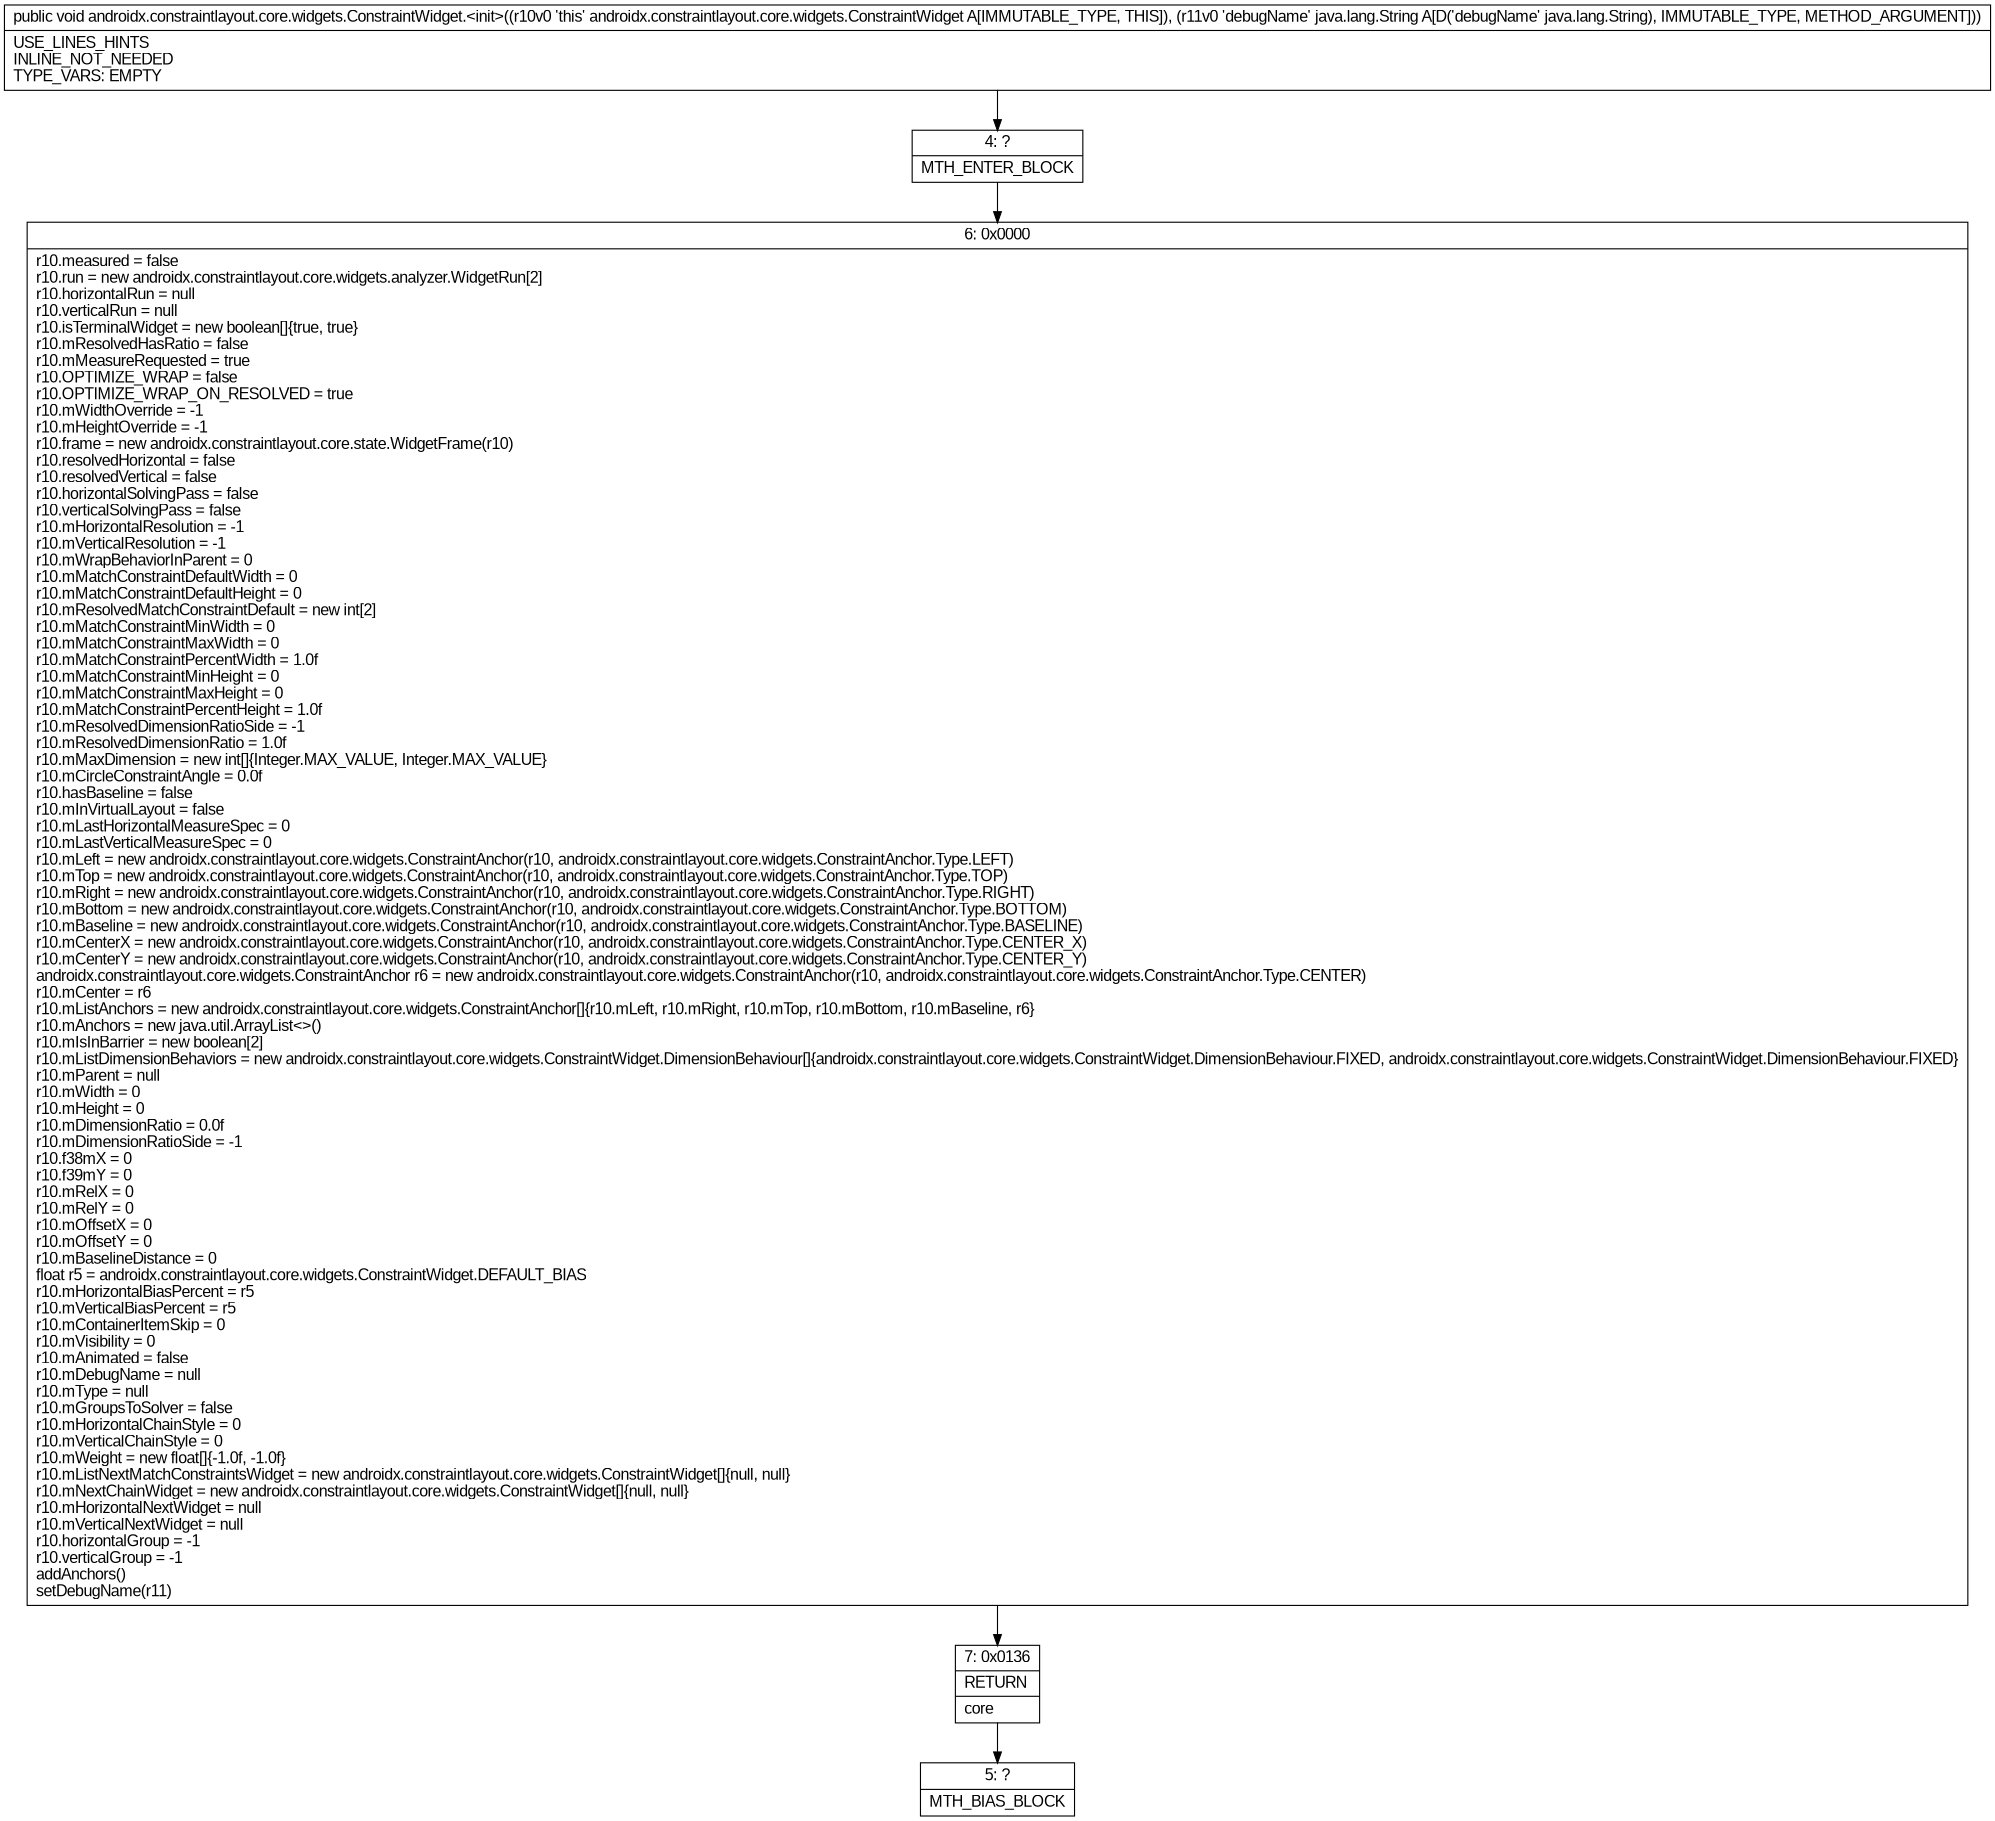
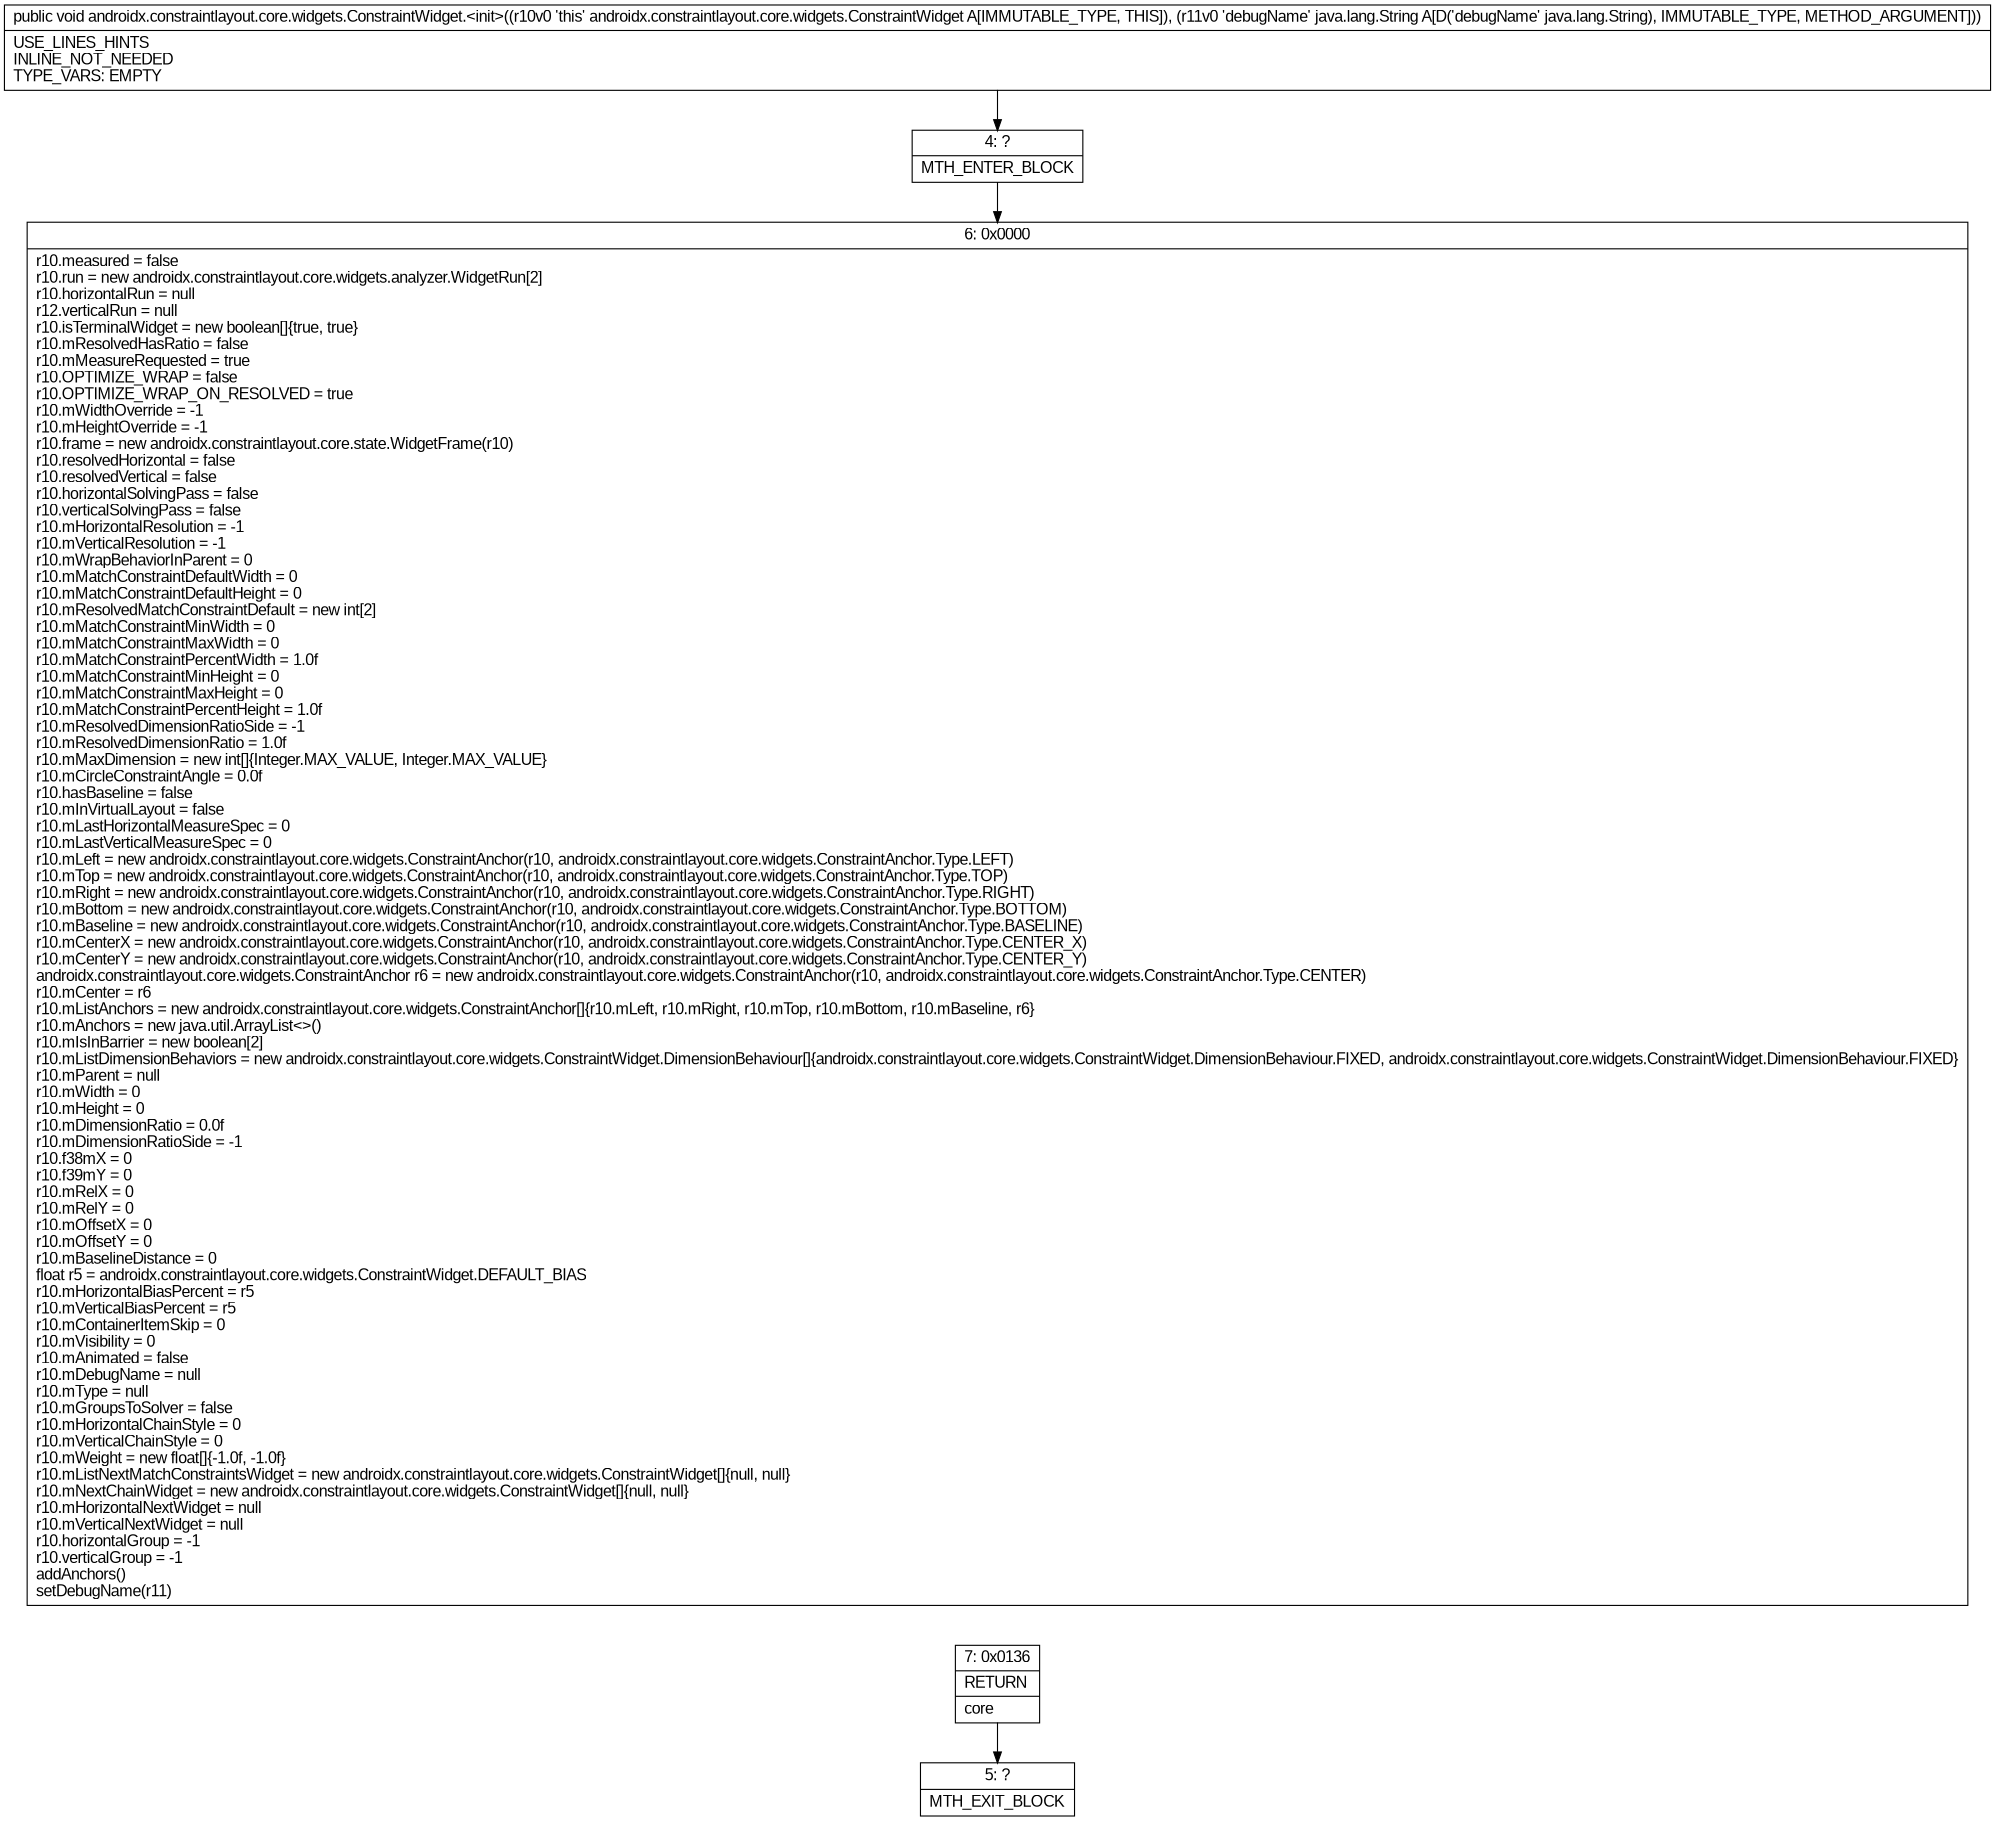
(107, 311) -> (107, 311)
(998, 1620) -> none
(998, 1802) -> (997, 1802)
